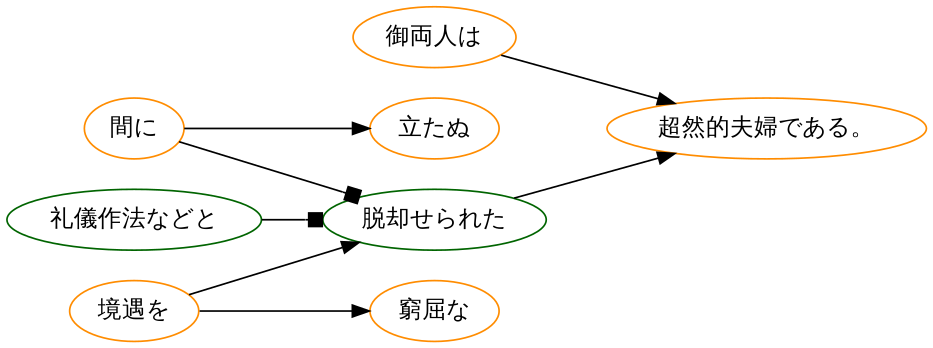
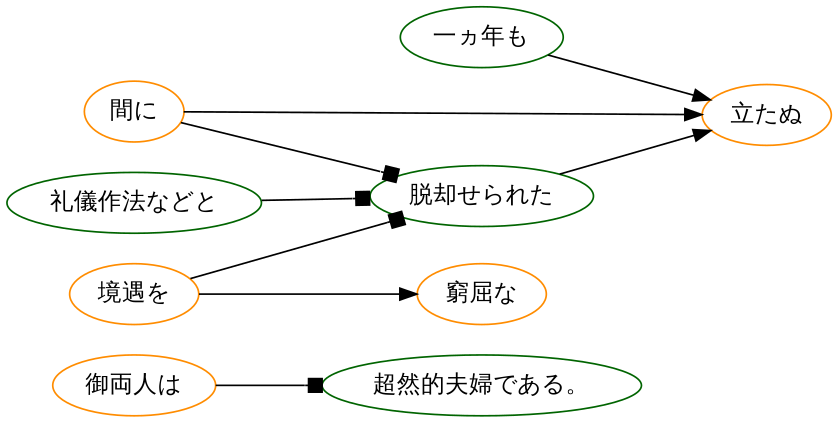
none -> (482, 37)
(580, 77) -> (260, 385)
(767, 128) -> (482, 385)
(586, 178) -> (627, 155)
(266, 271) -> (289, 251)
